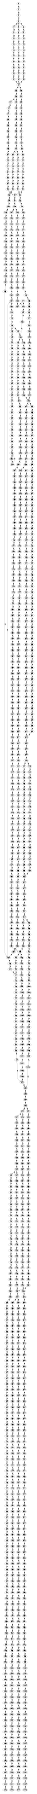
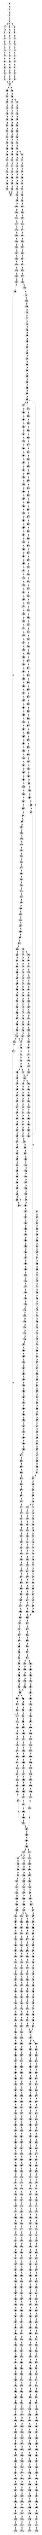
(15, 201) -> none
(20, 304) -> (29, 1051)
